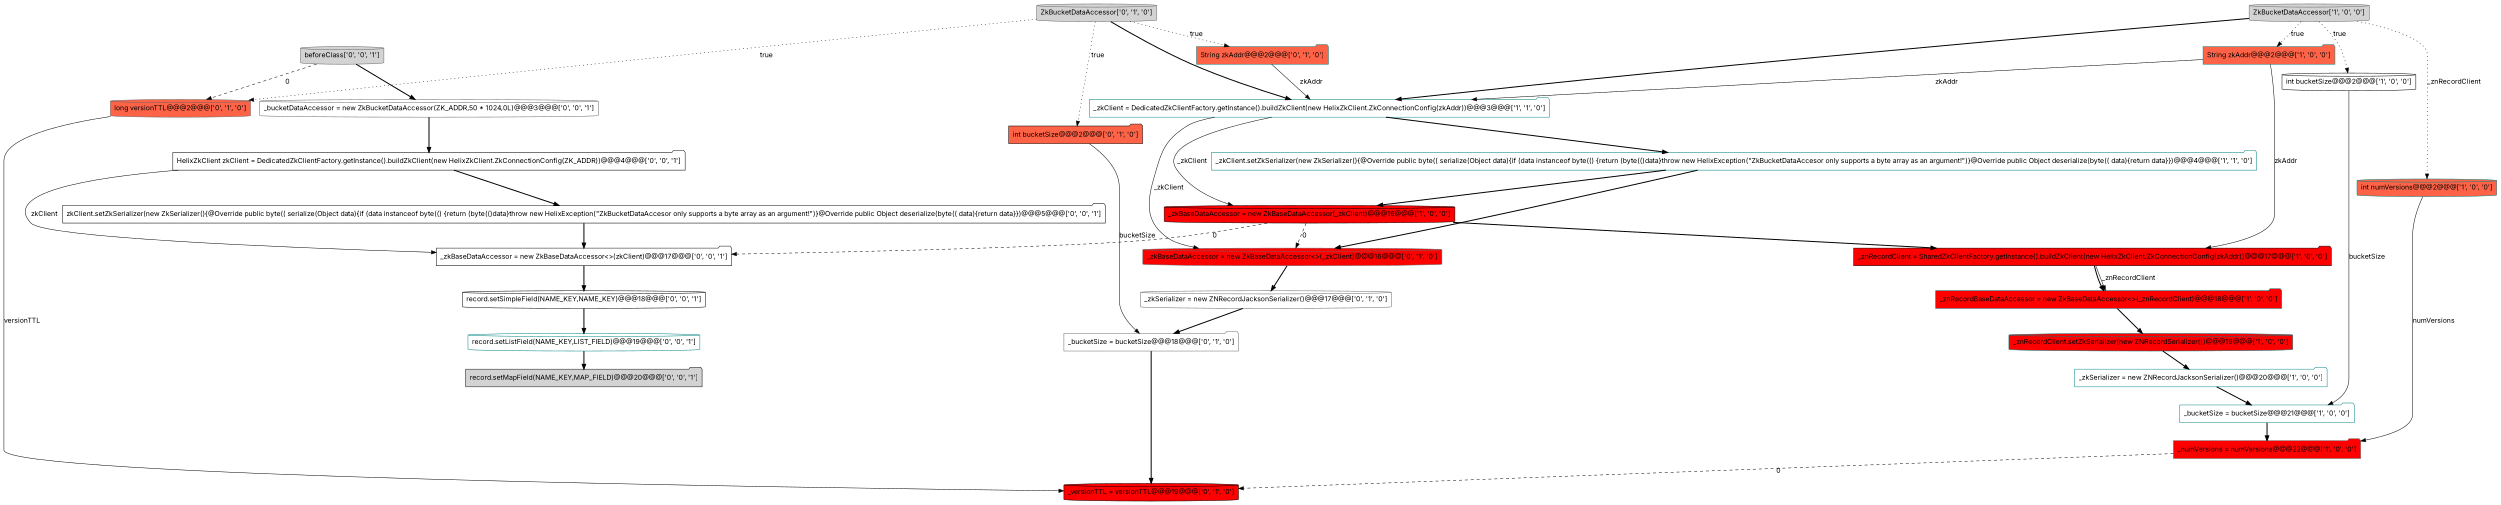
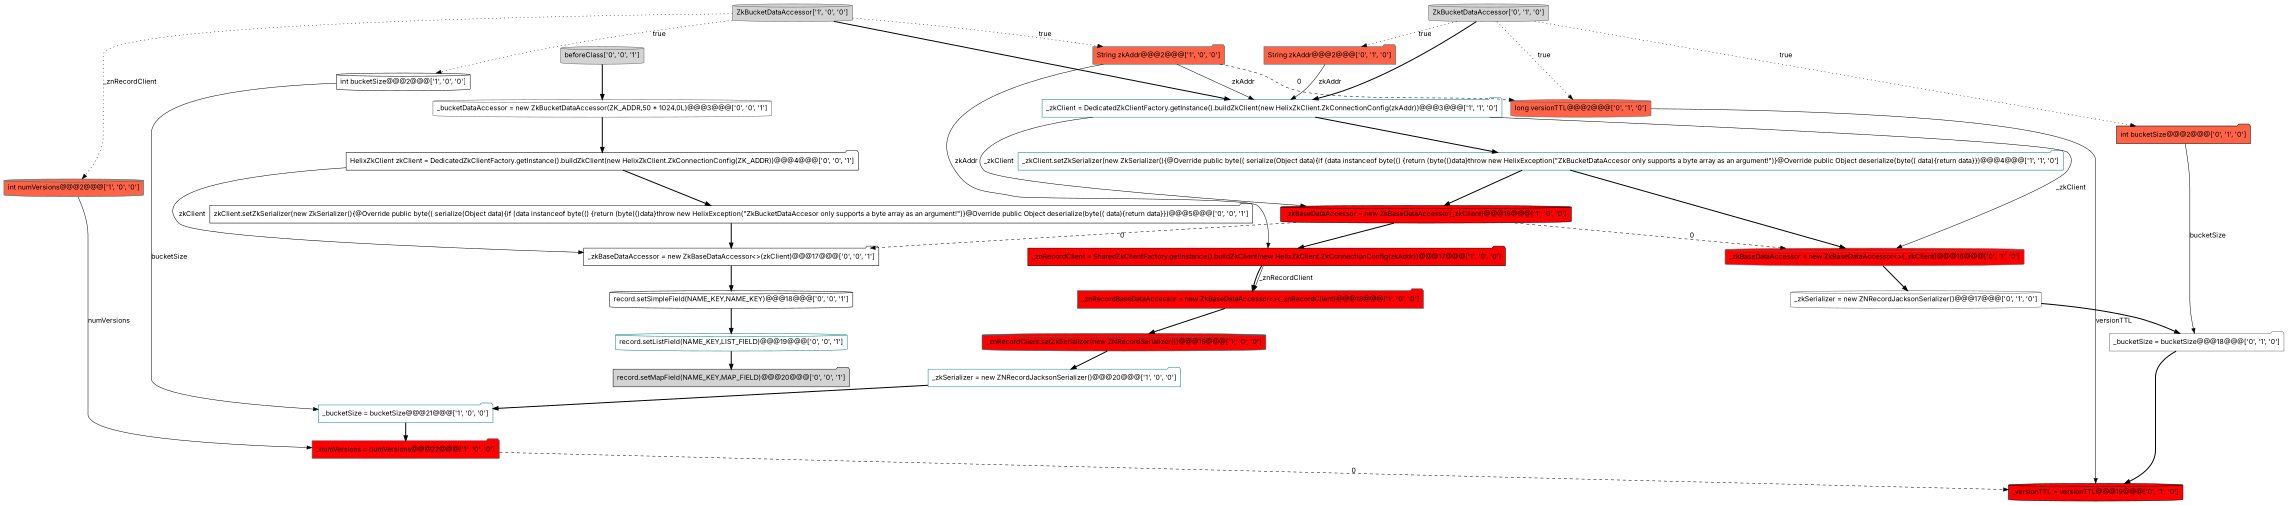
(264, 81) -> (1362, 97)
